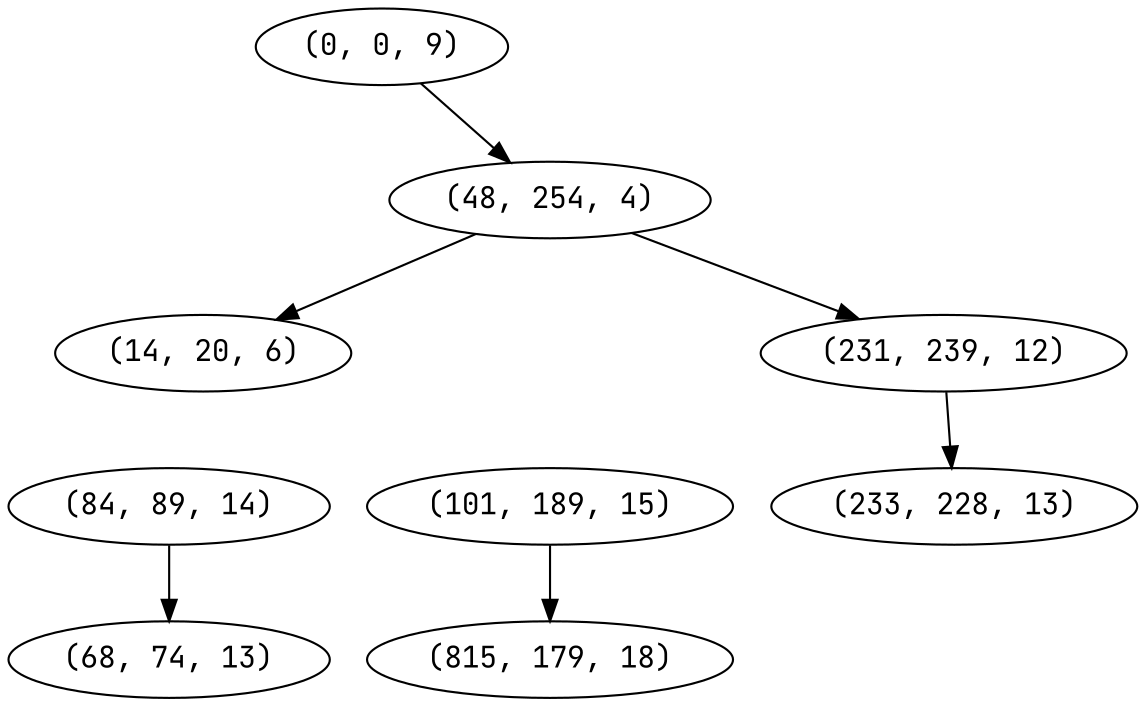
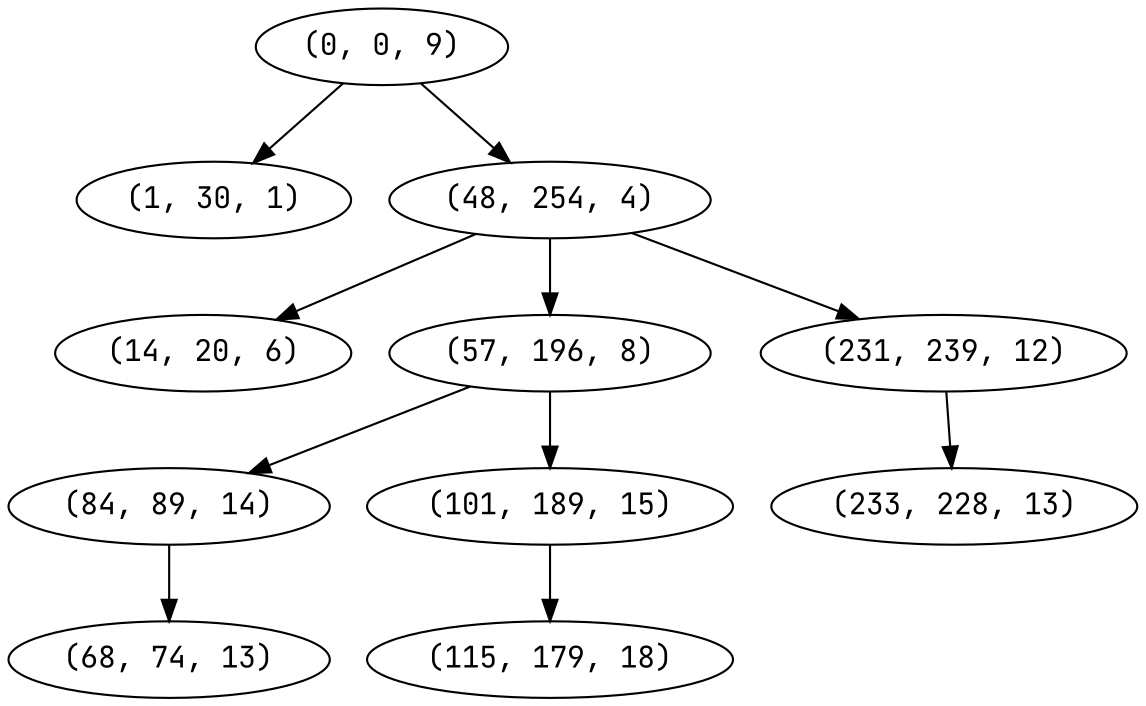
none -> (214, 200)
none -> (550, 353)
(550, 660) -> (550, 660)
